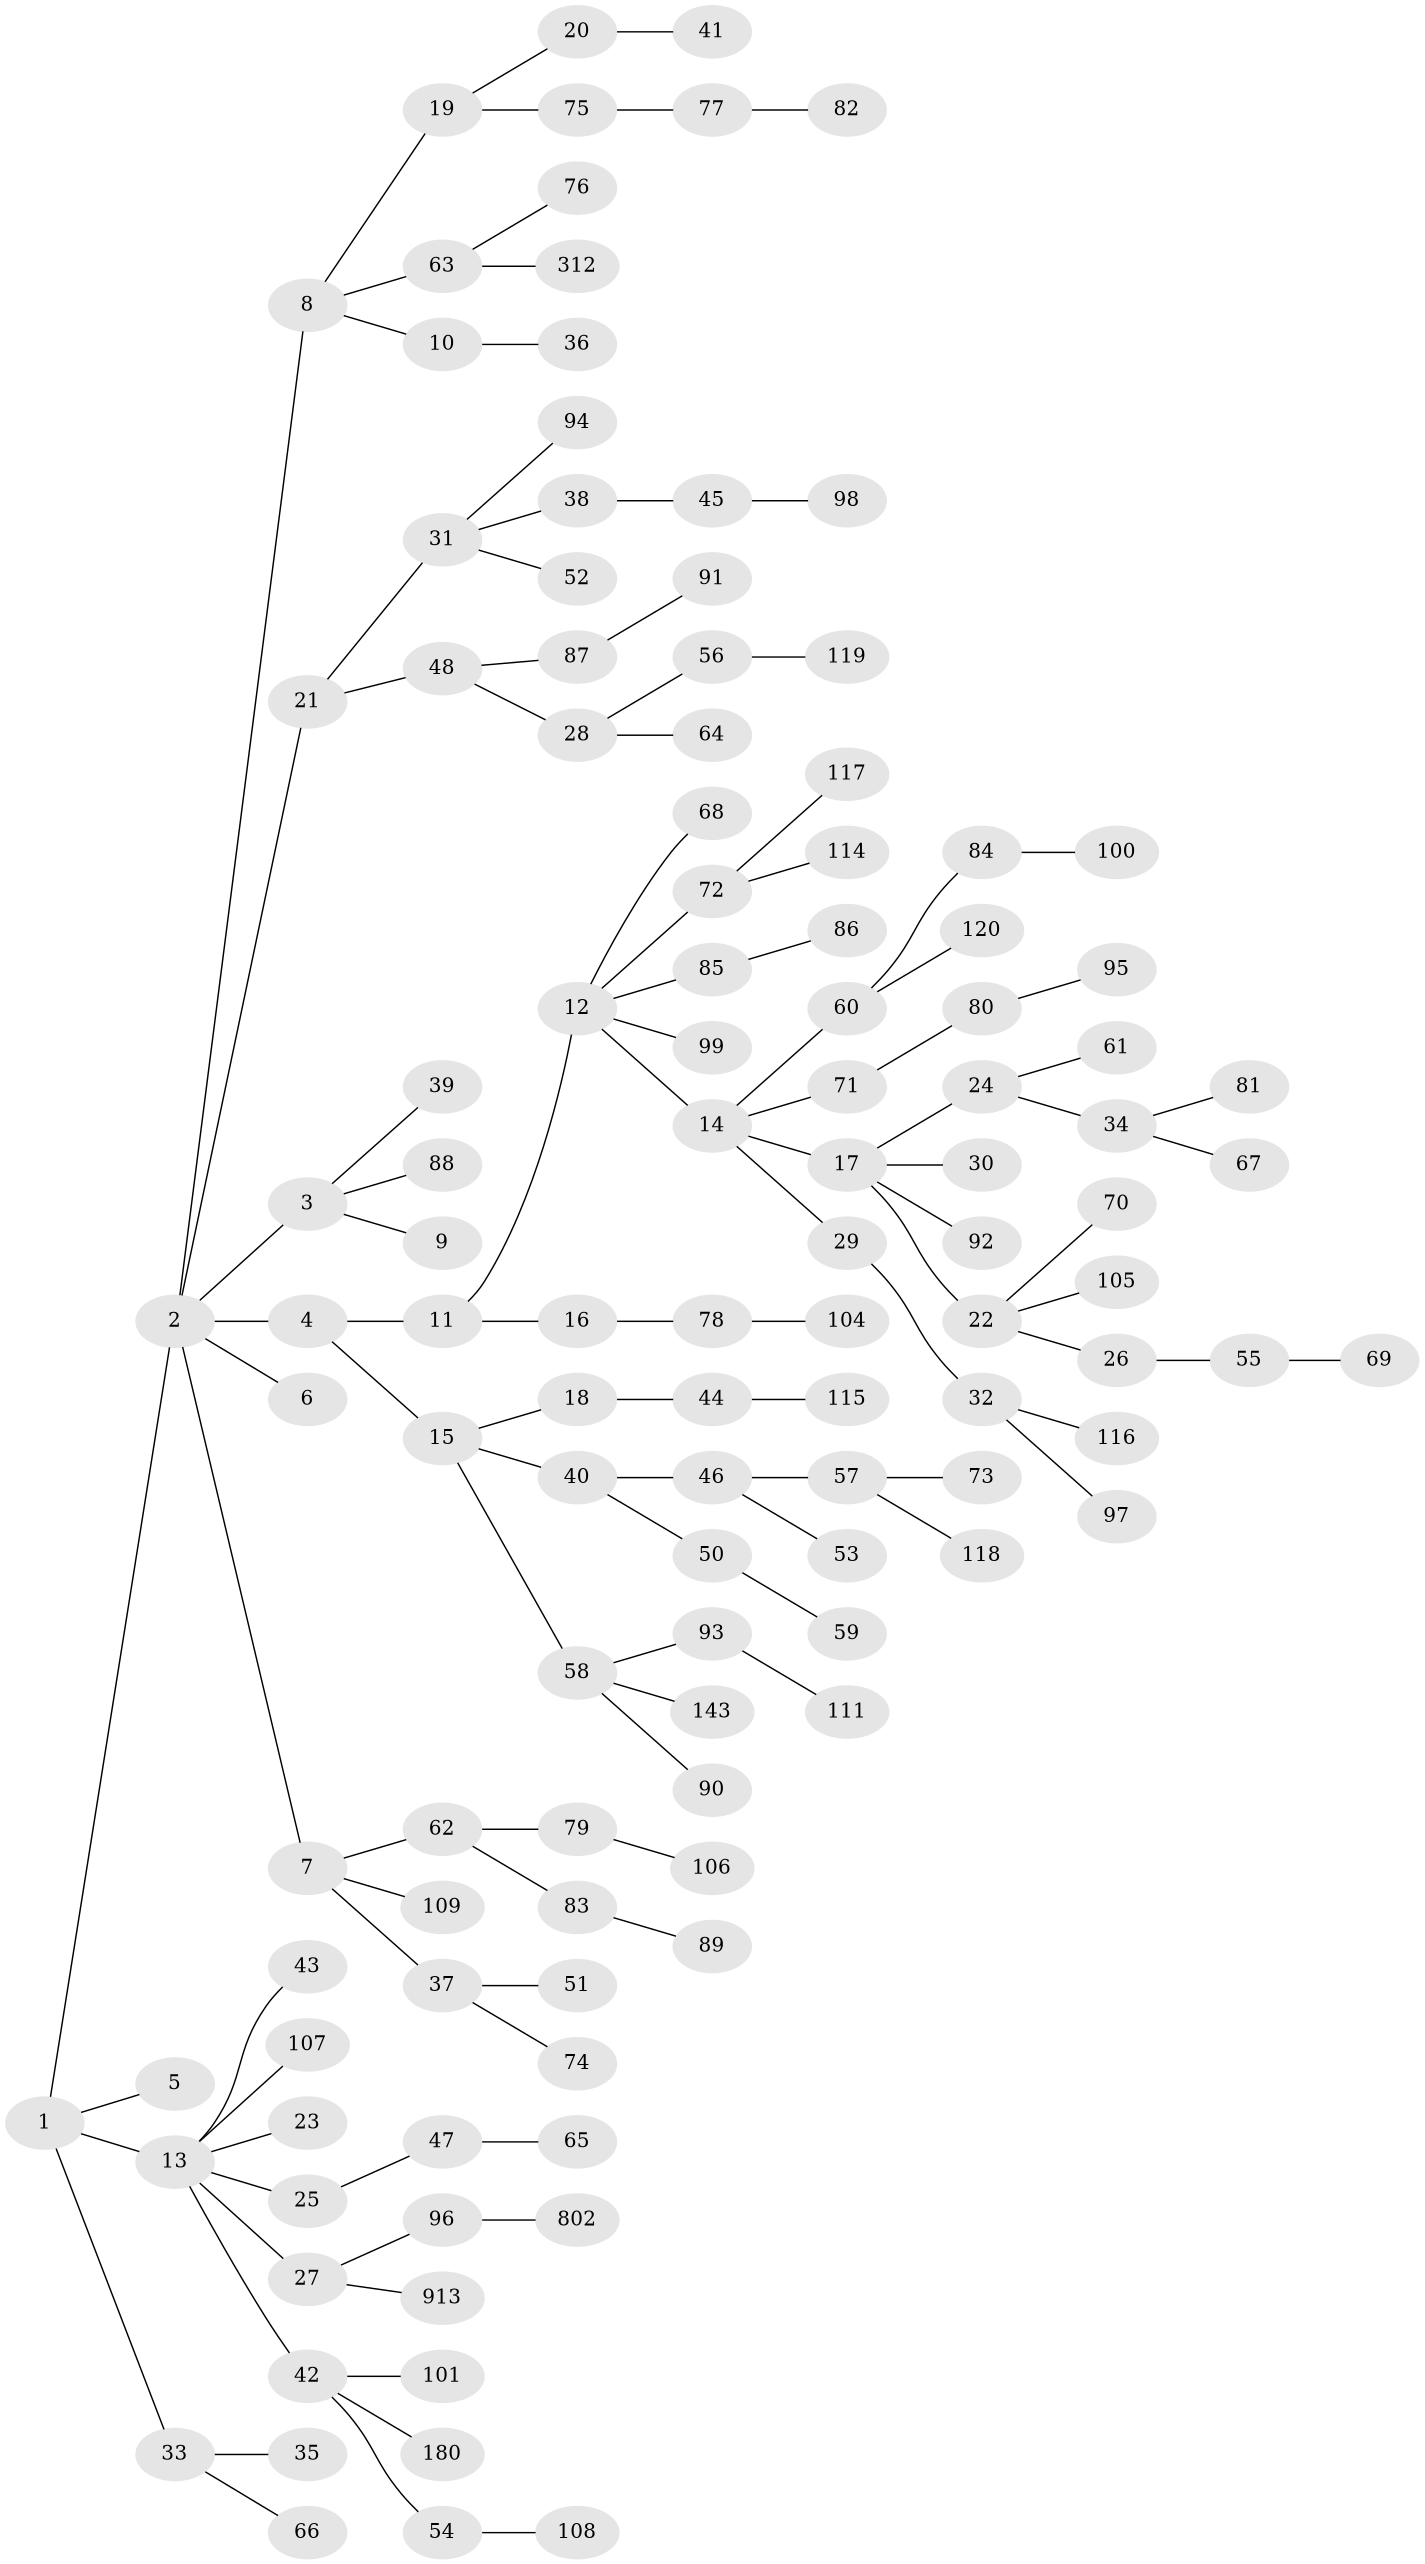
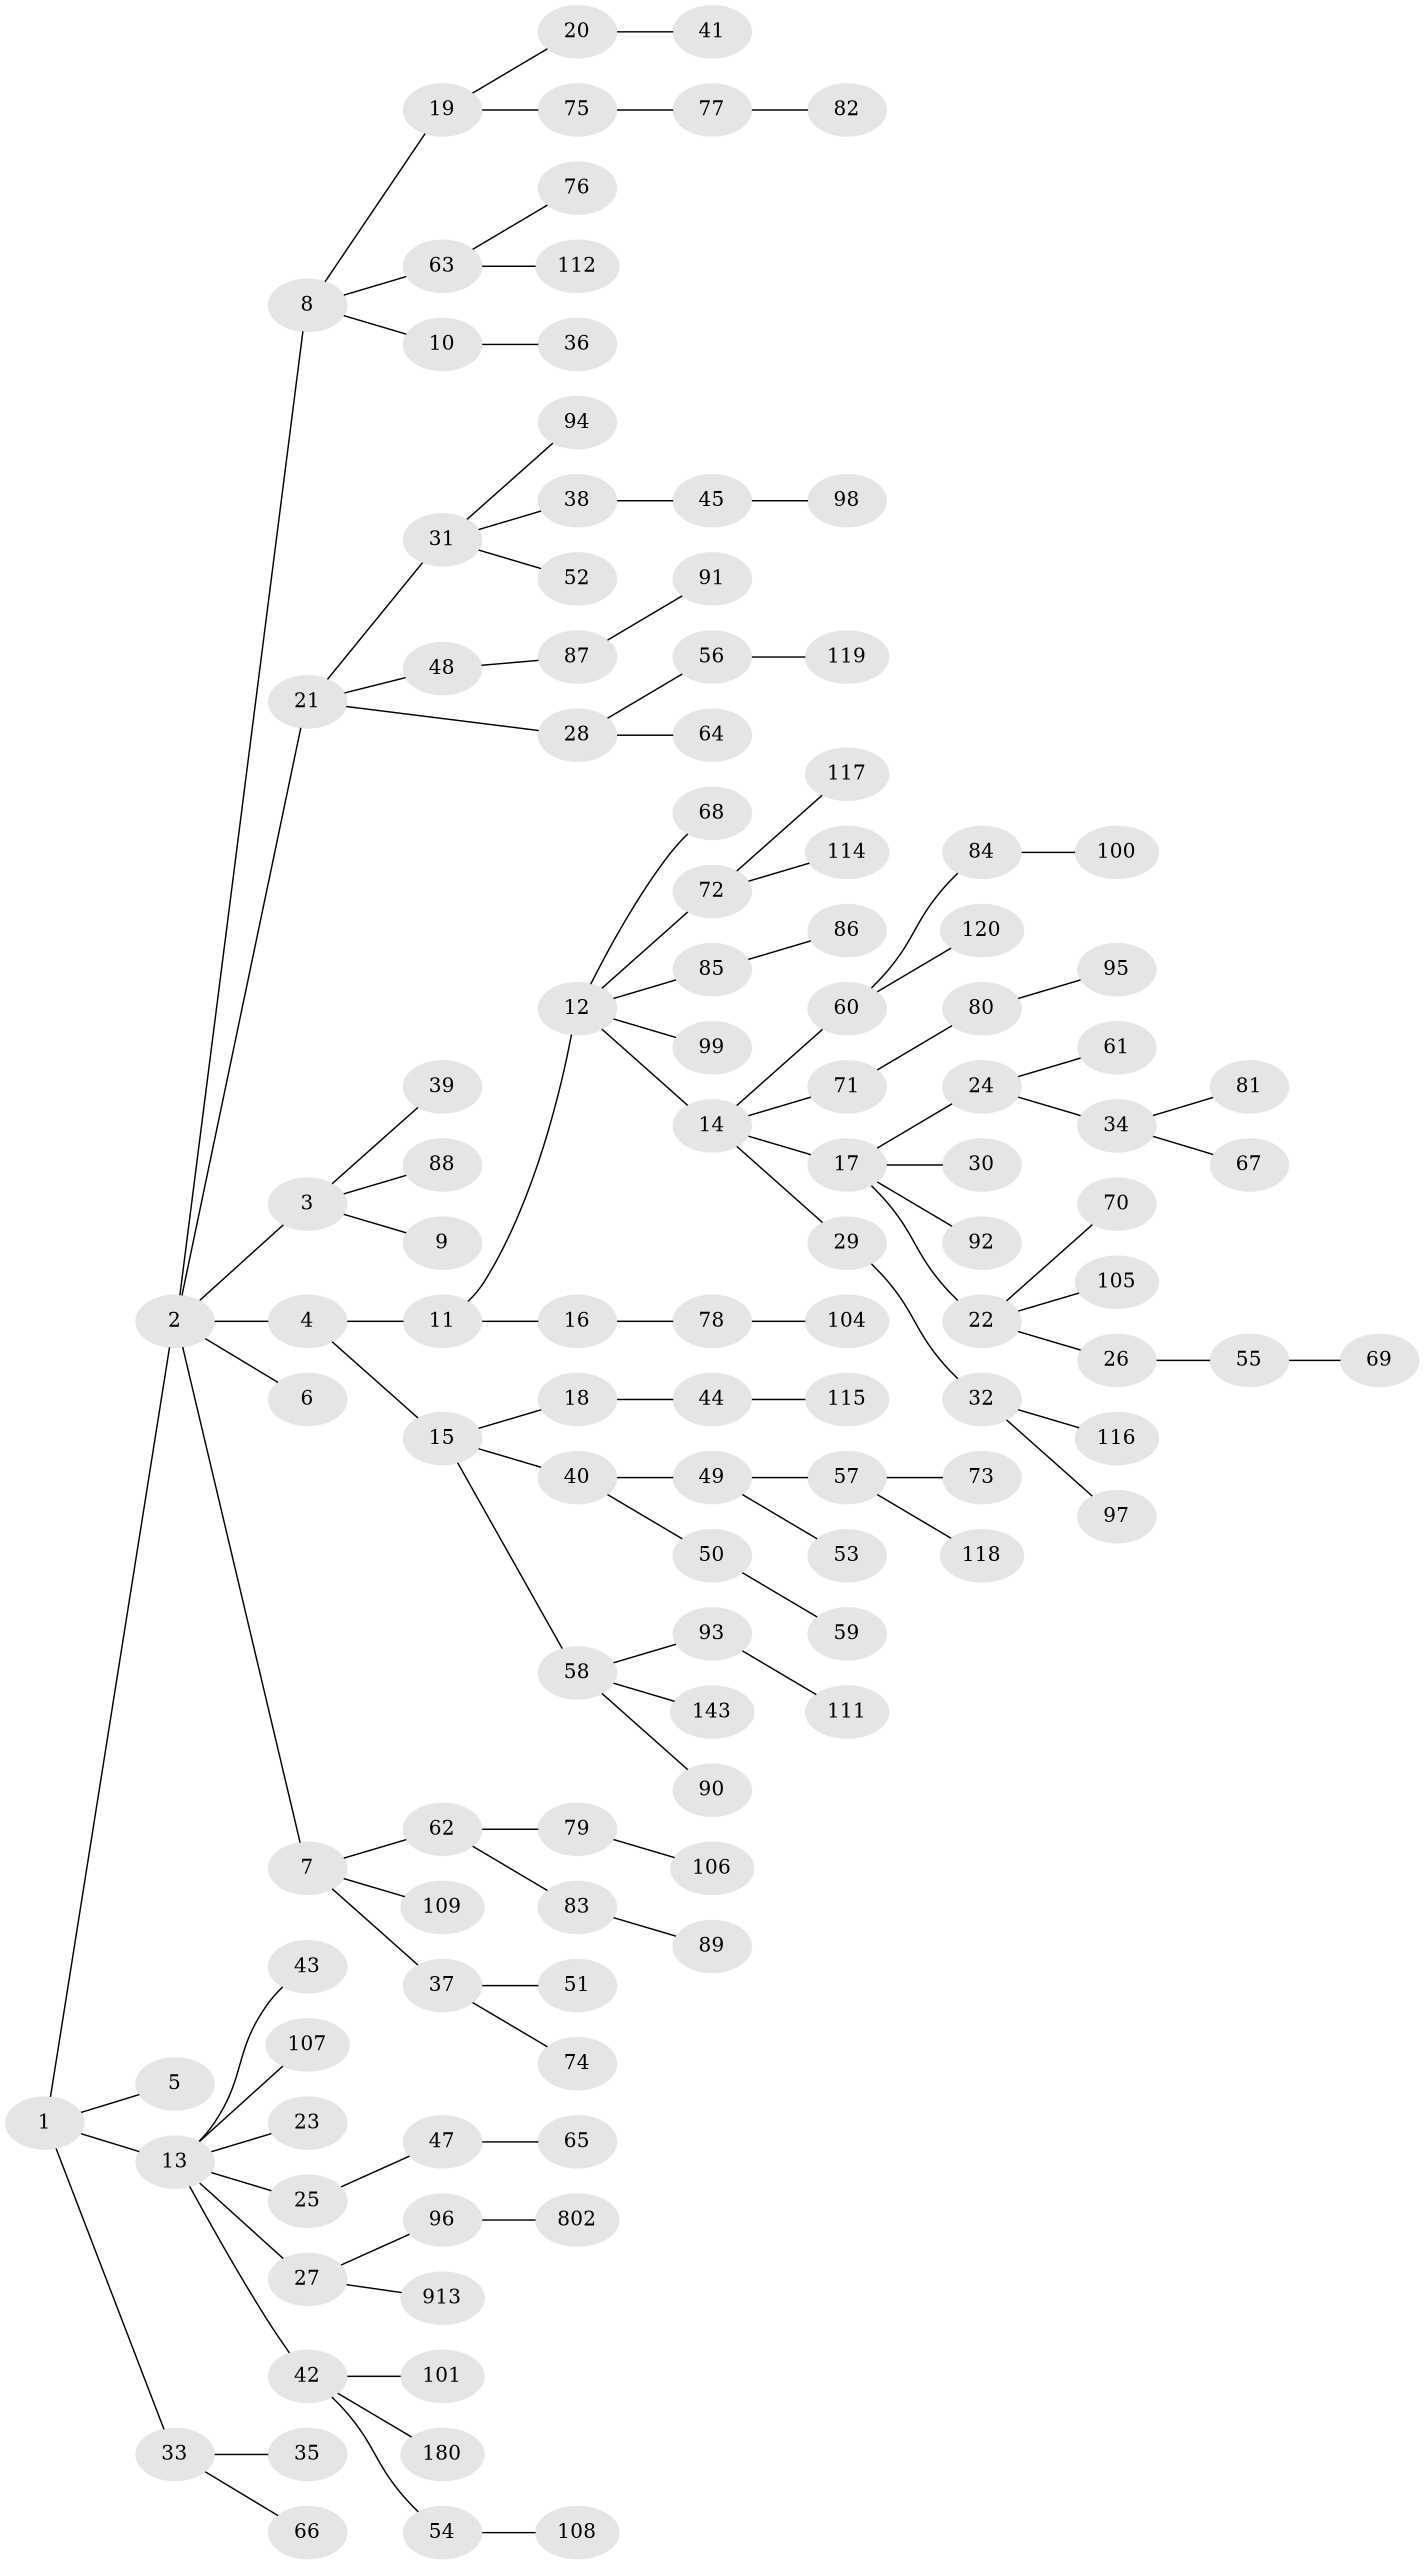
(577, 266) -> (577, 266)
(510, 702) -> (442, 719)
(712, 1478) -> (712, 1478)
